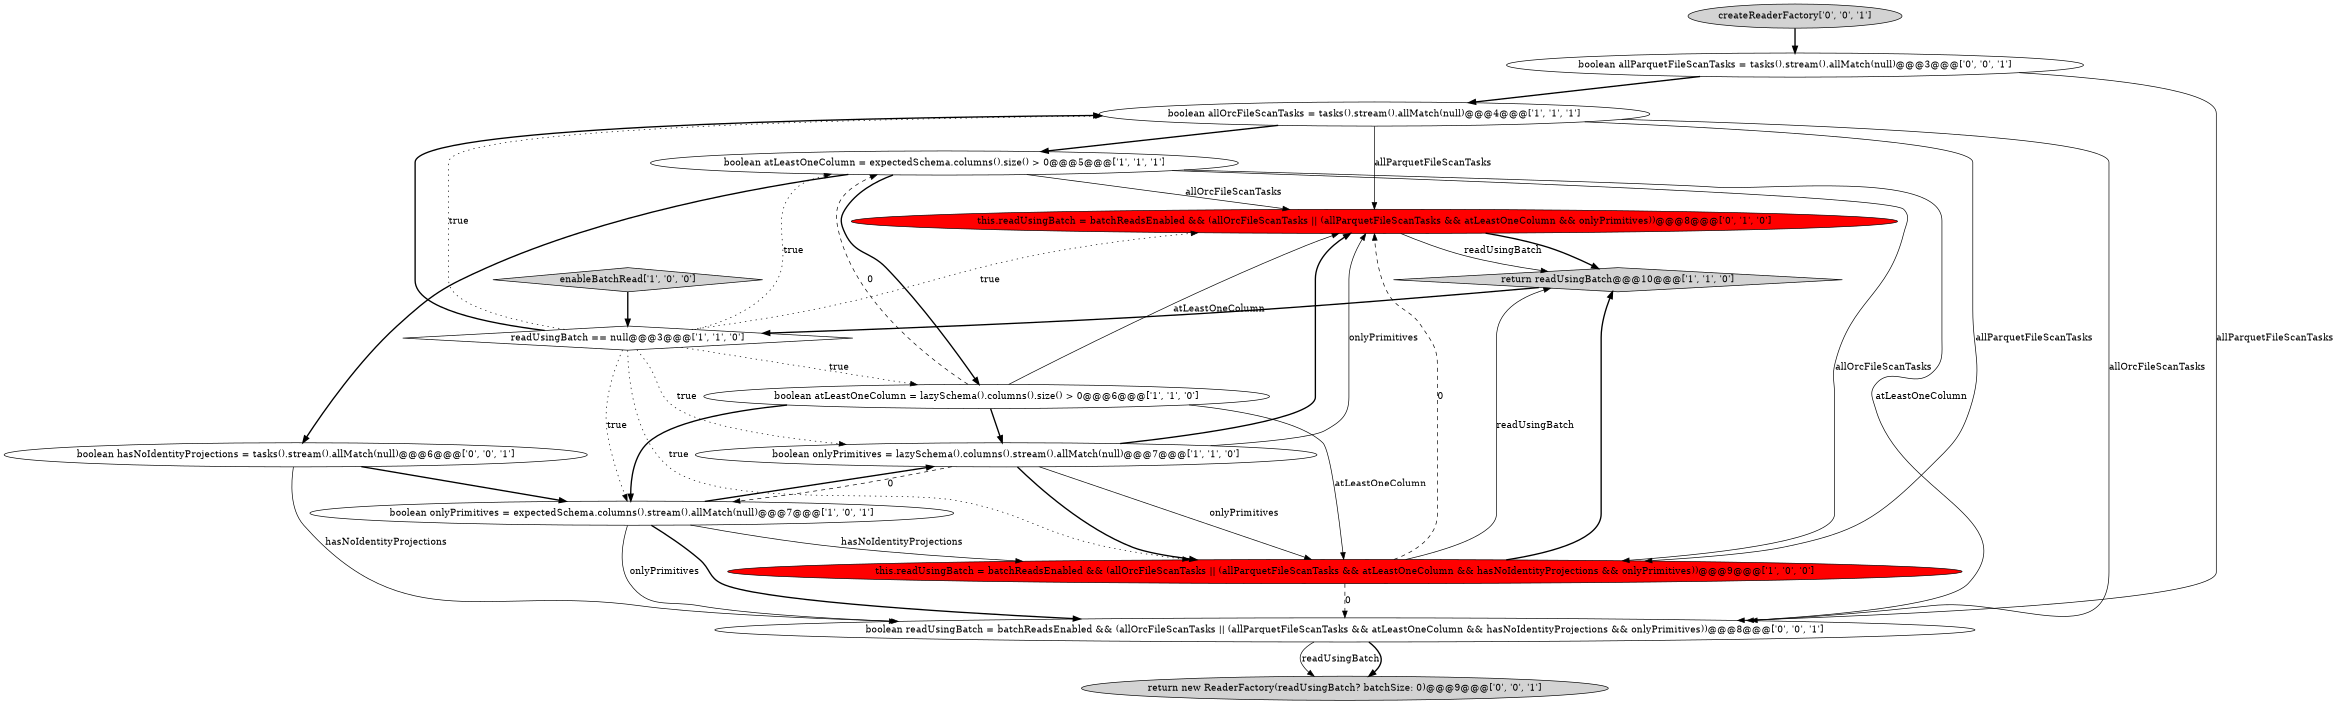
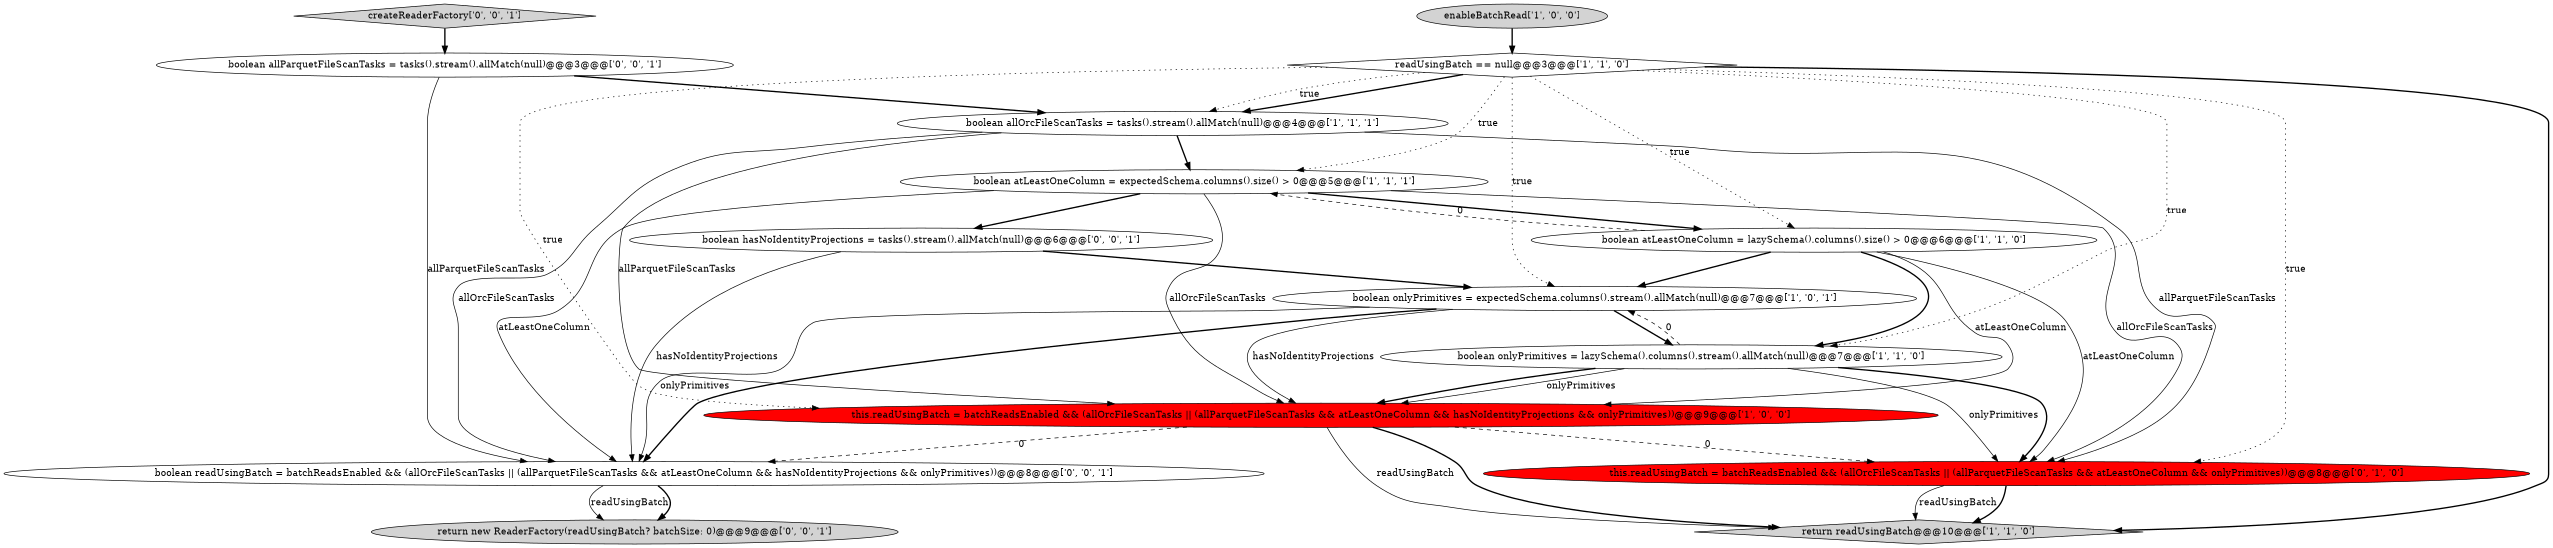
(1795, 16) -> (445, 16)
(628, 280) -> (1512, 16)
(1174, 315) -> (2522, 108)
